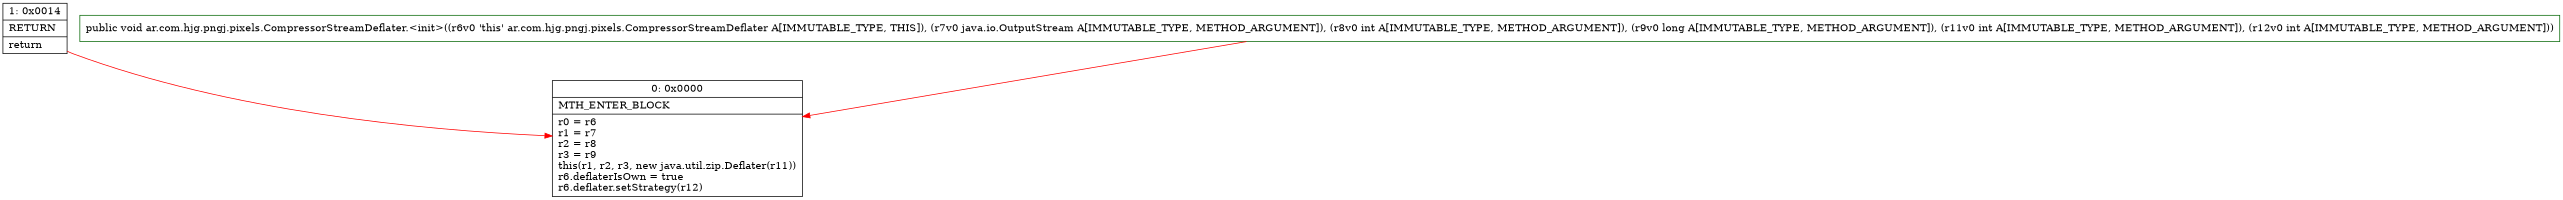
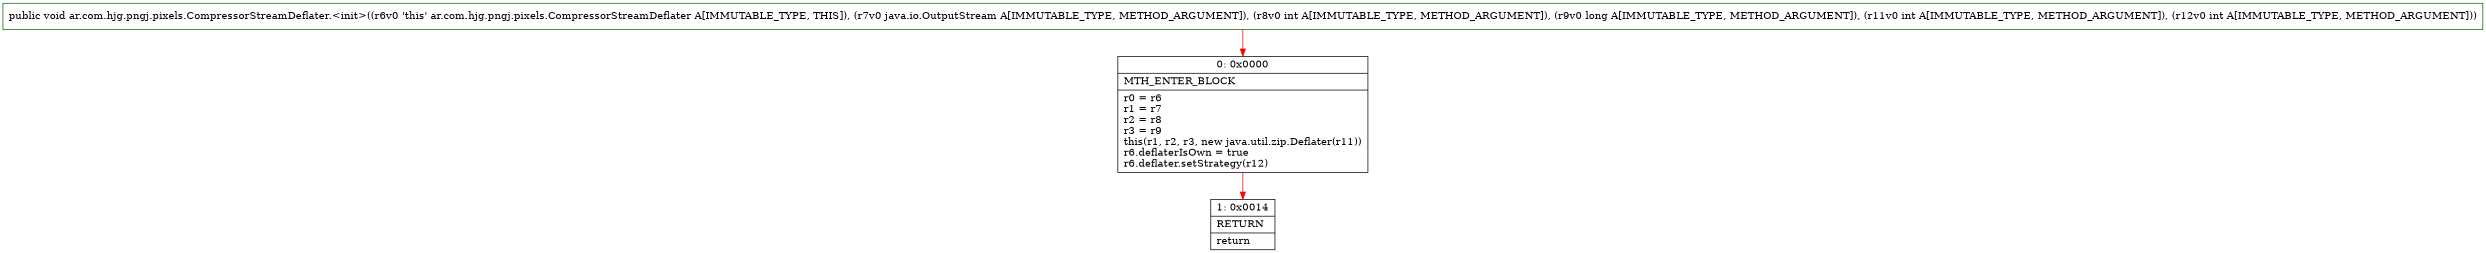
(303, 111) -> (1243, 182)
